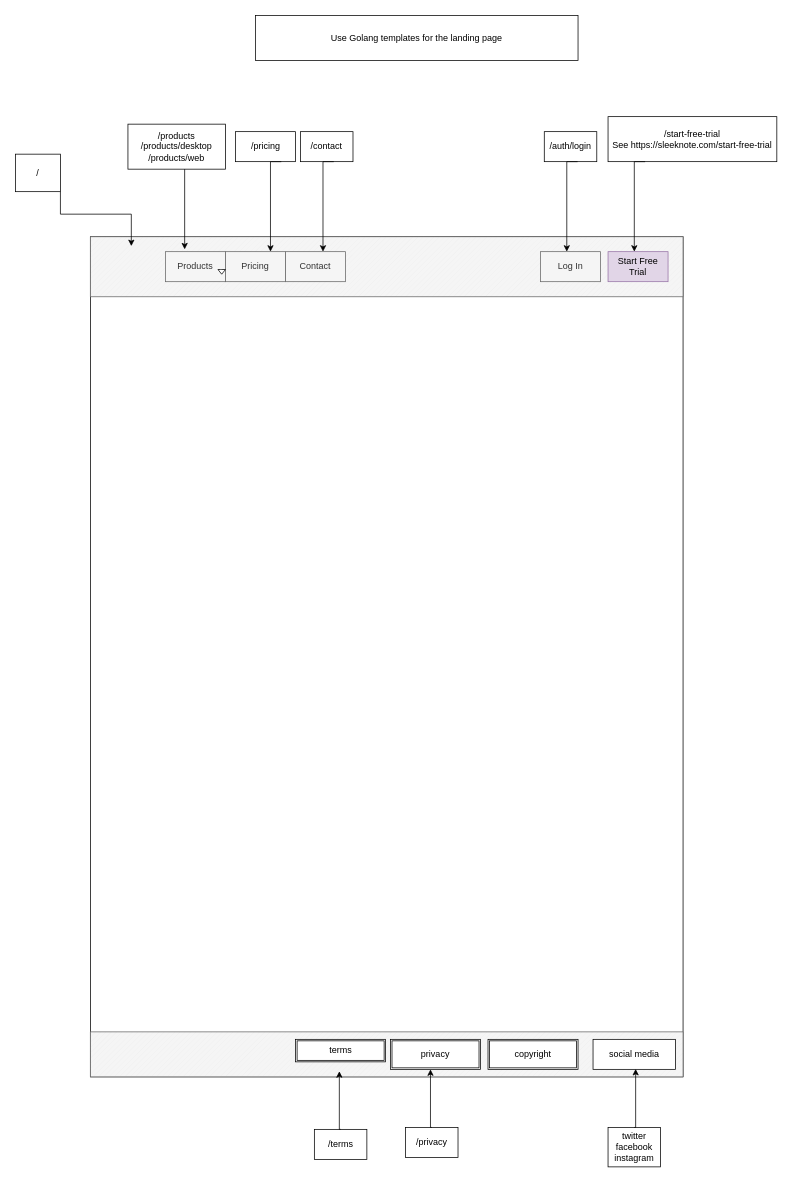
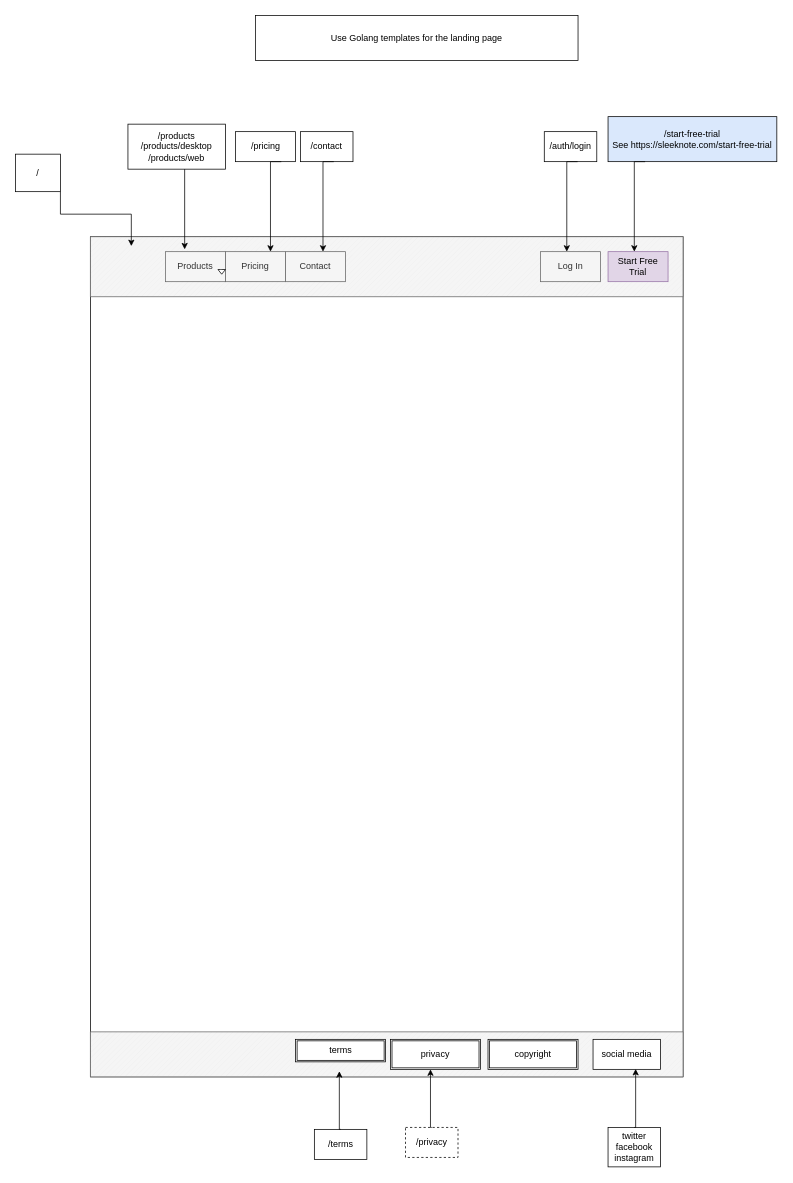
(692, 139) -> (692, 139)
(634, 1054) -> (627, 1054)
(432, 1142) -> (432, 1142)
